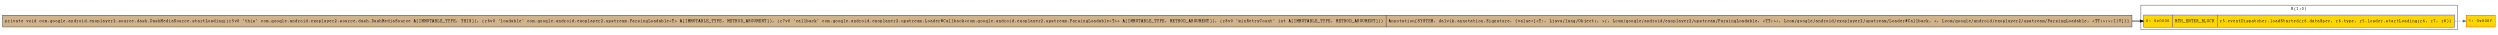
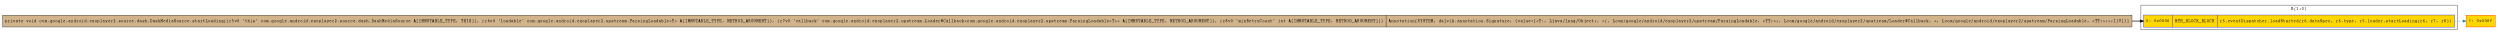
(2195, 21) -> (2195, 21)
